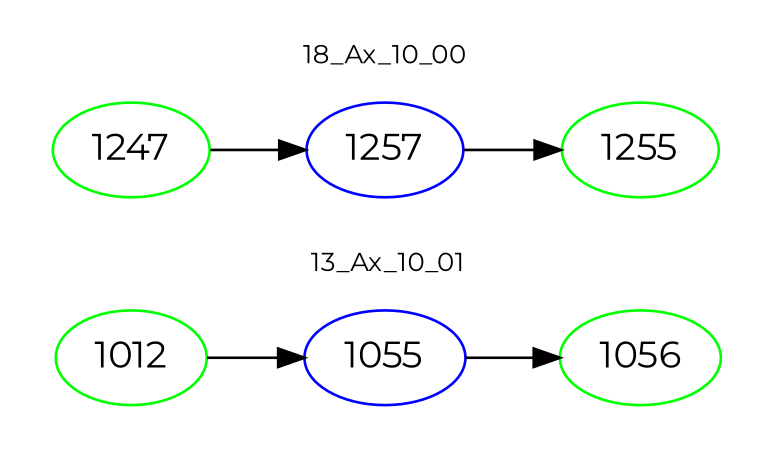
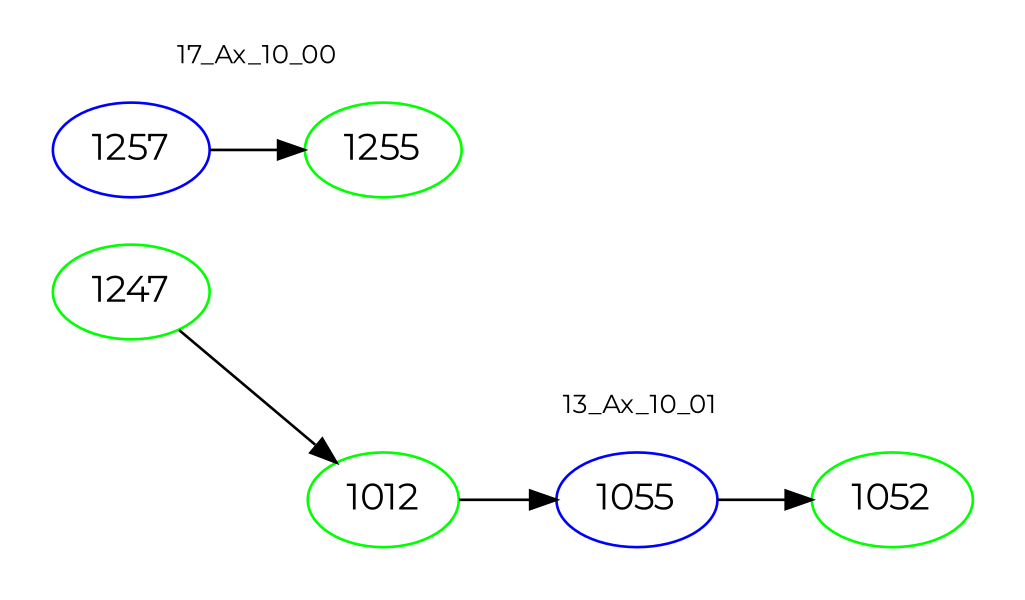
(386, 57) -> (257, 57)
(245, 150) -> (247, 387)
(640, 358) -> (892, 500)
